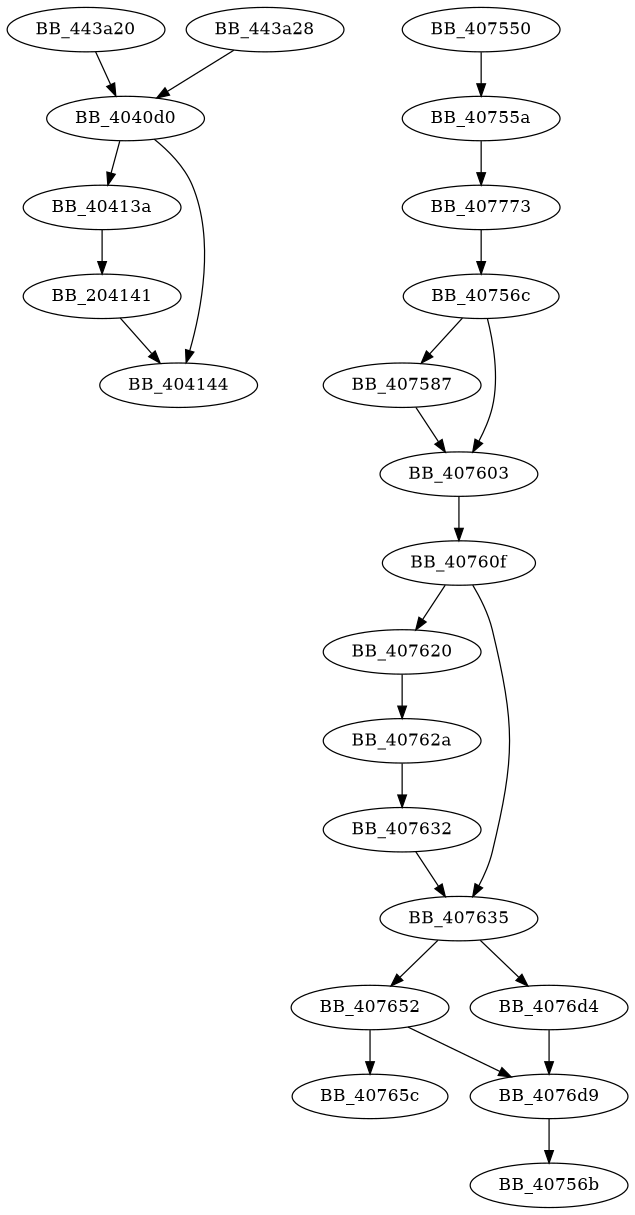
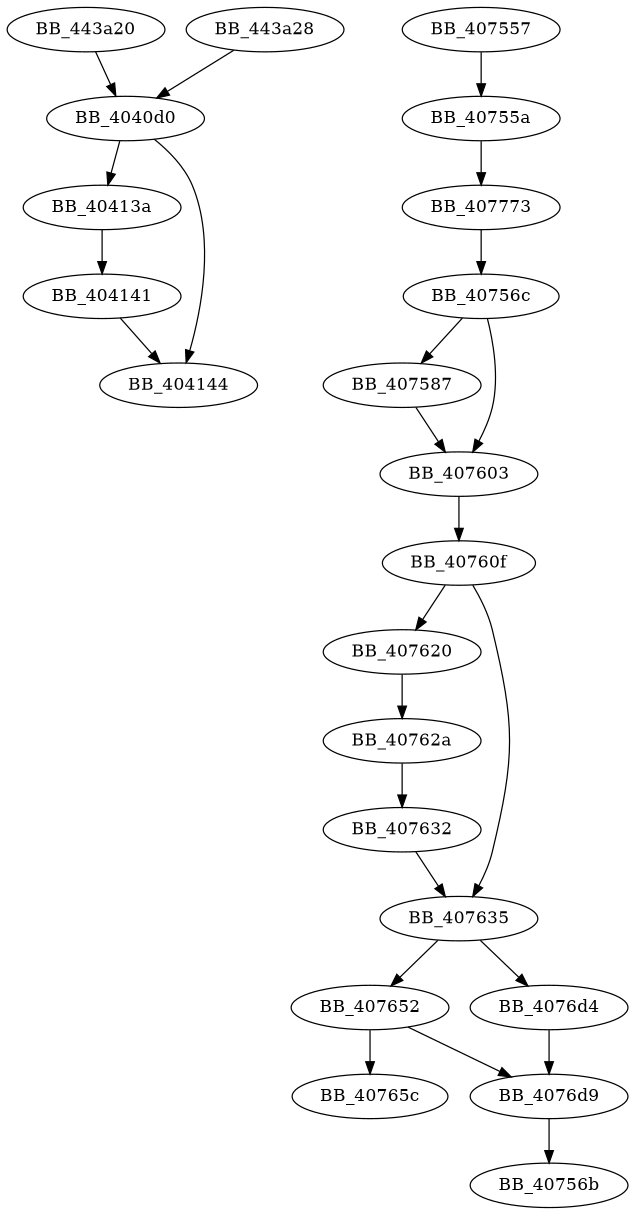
(481, 30) -> (481, 30)
(102, 296) -> (102, 296)
